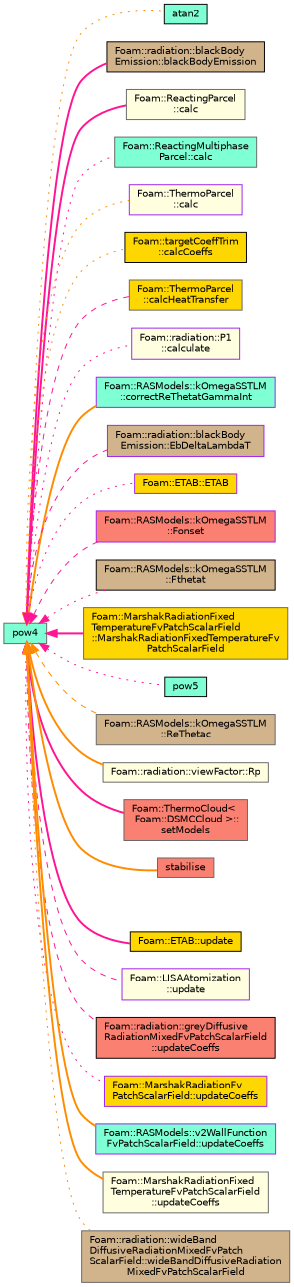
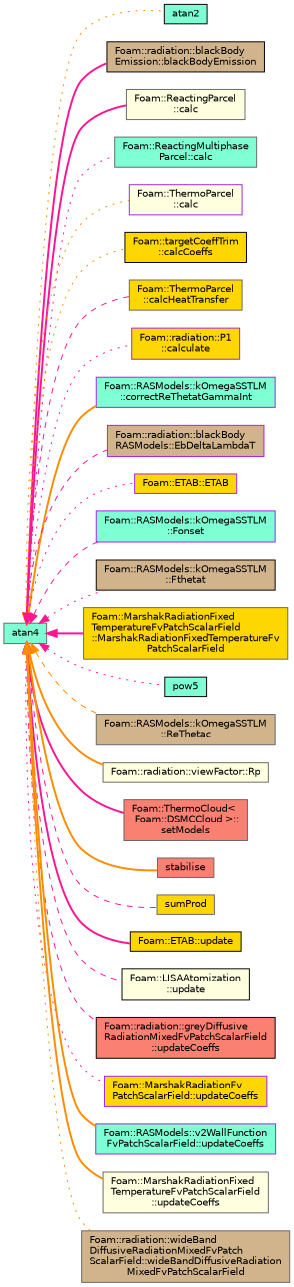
(186, 344) -> (186, 344)
(186, 441) -> (186, 441)
(186, 526) -> (186, 526)
(25, 633) -> (25, 633)
none -> (186, 905)
(186, 984) -> (186, 984)
